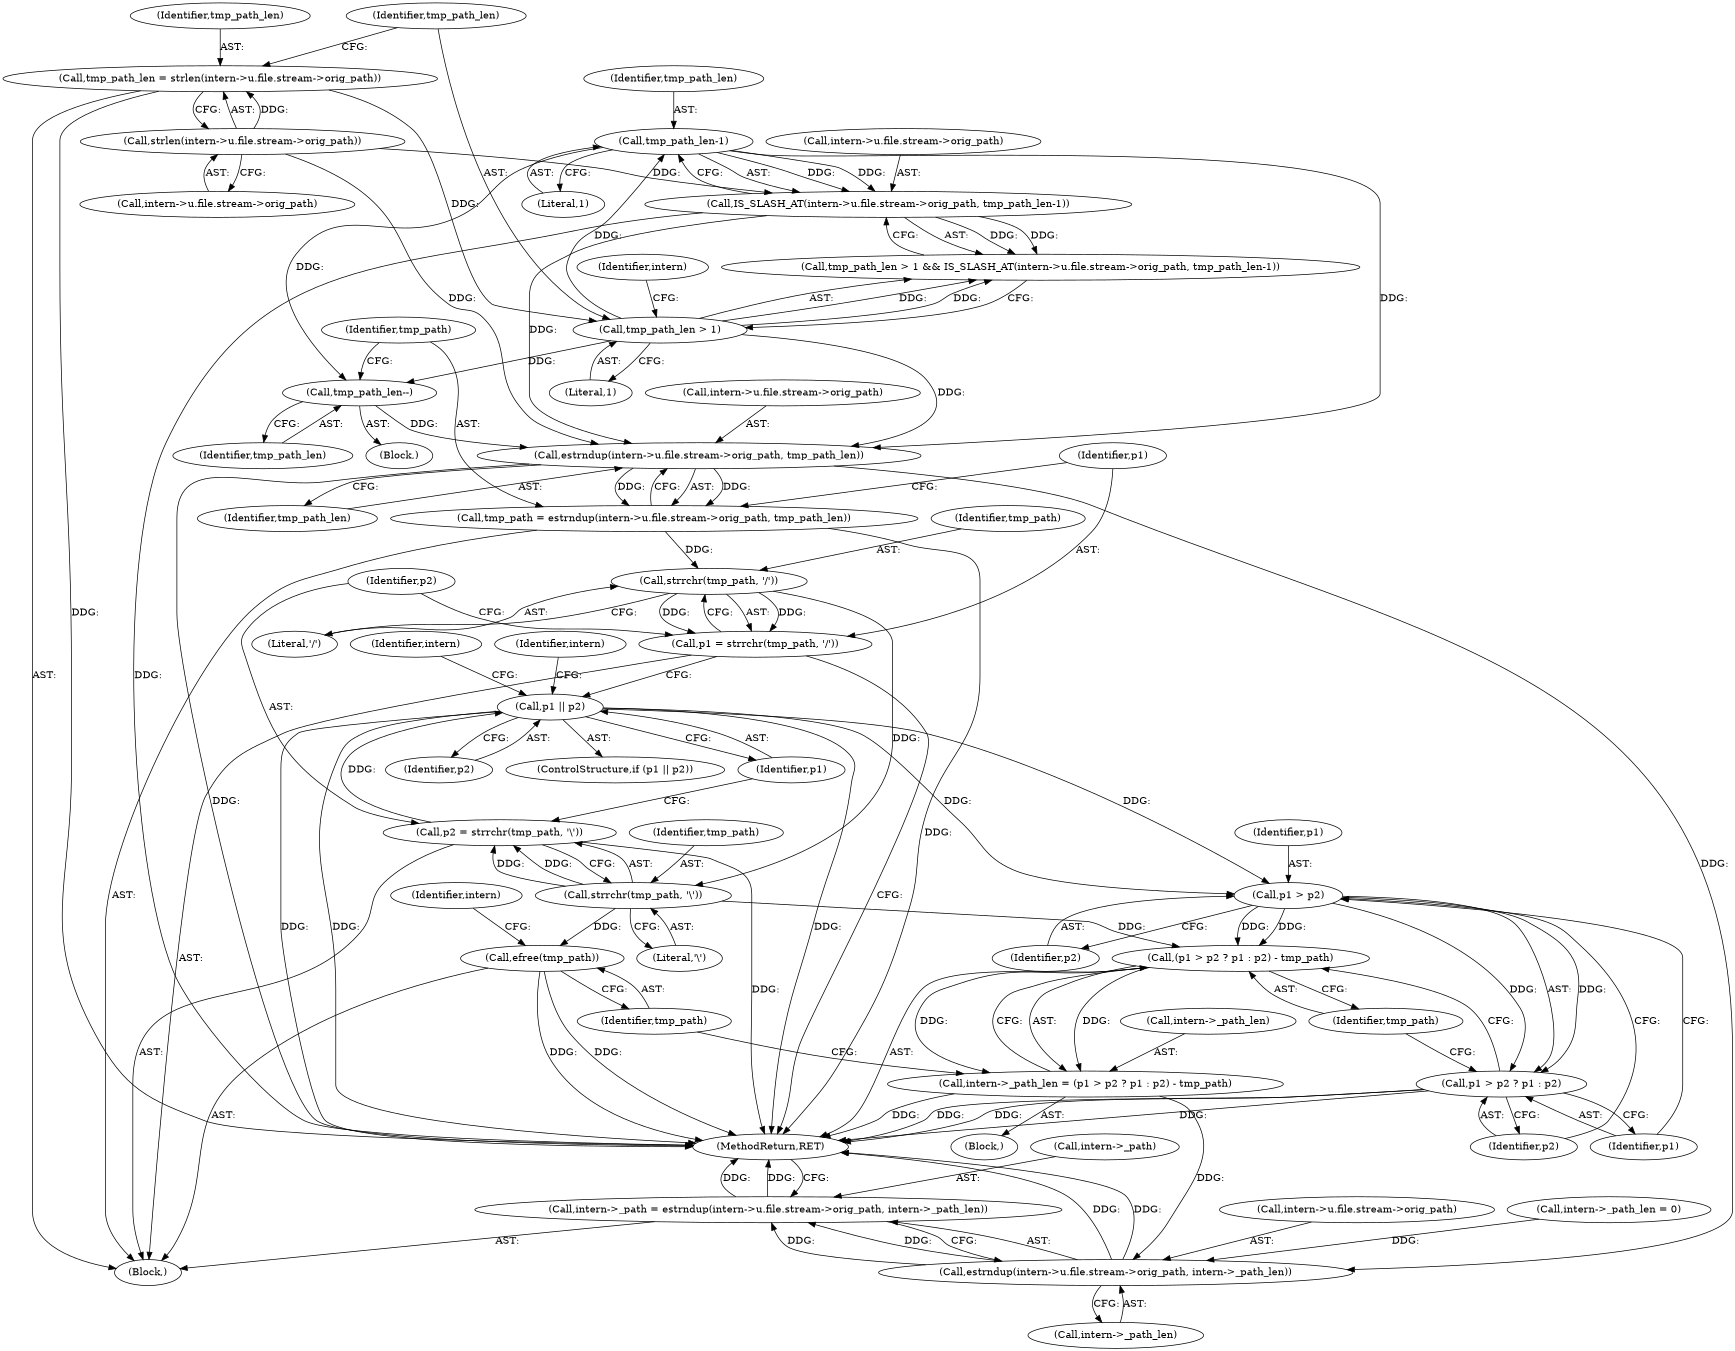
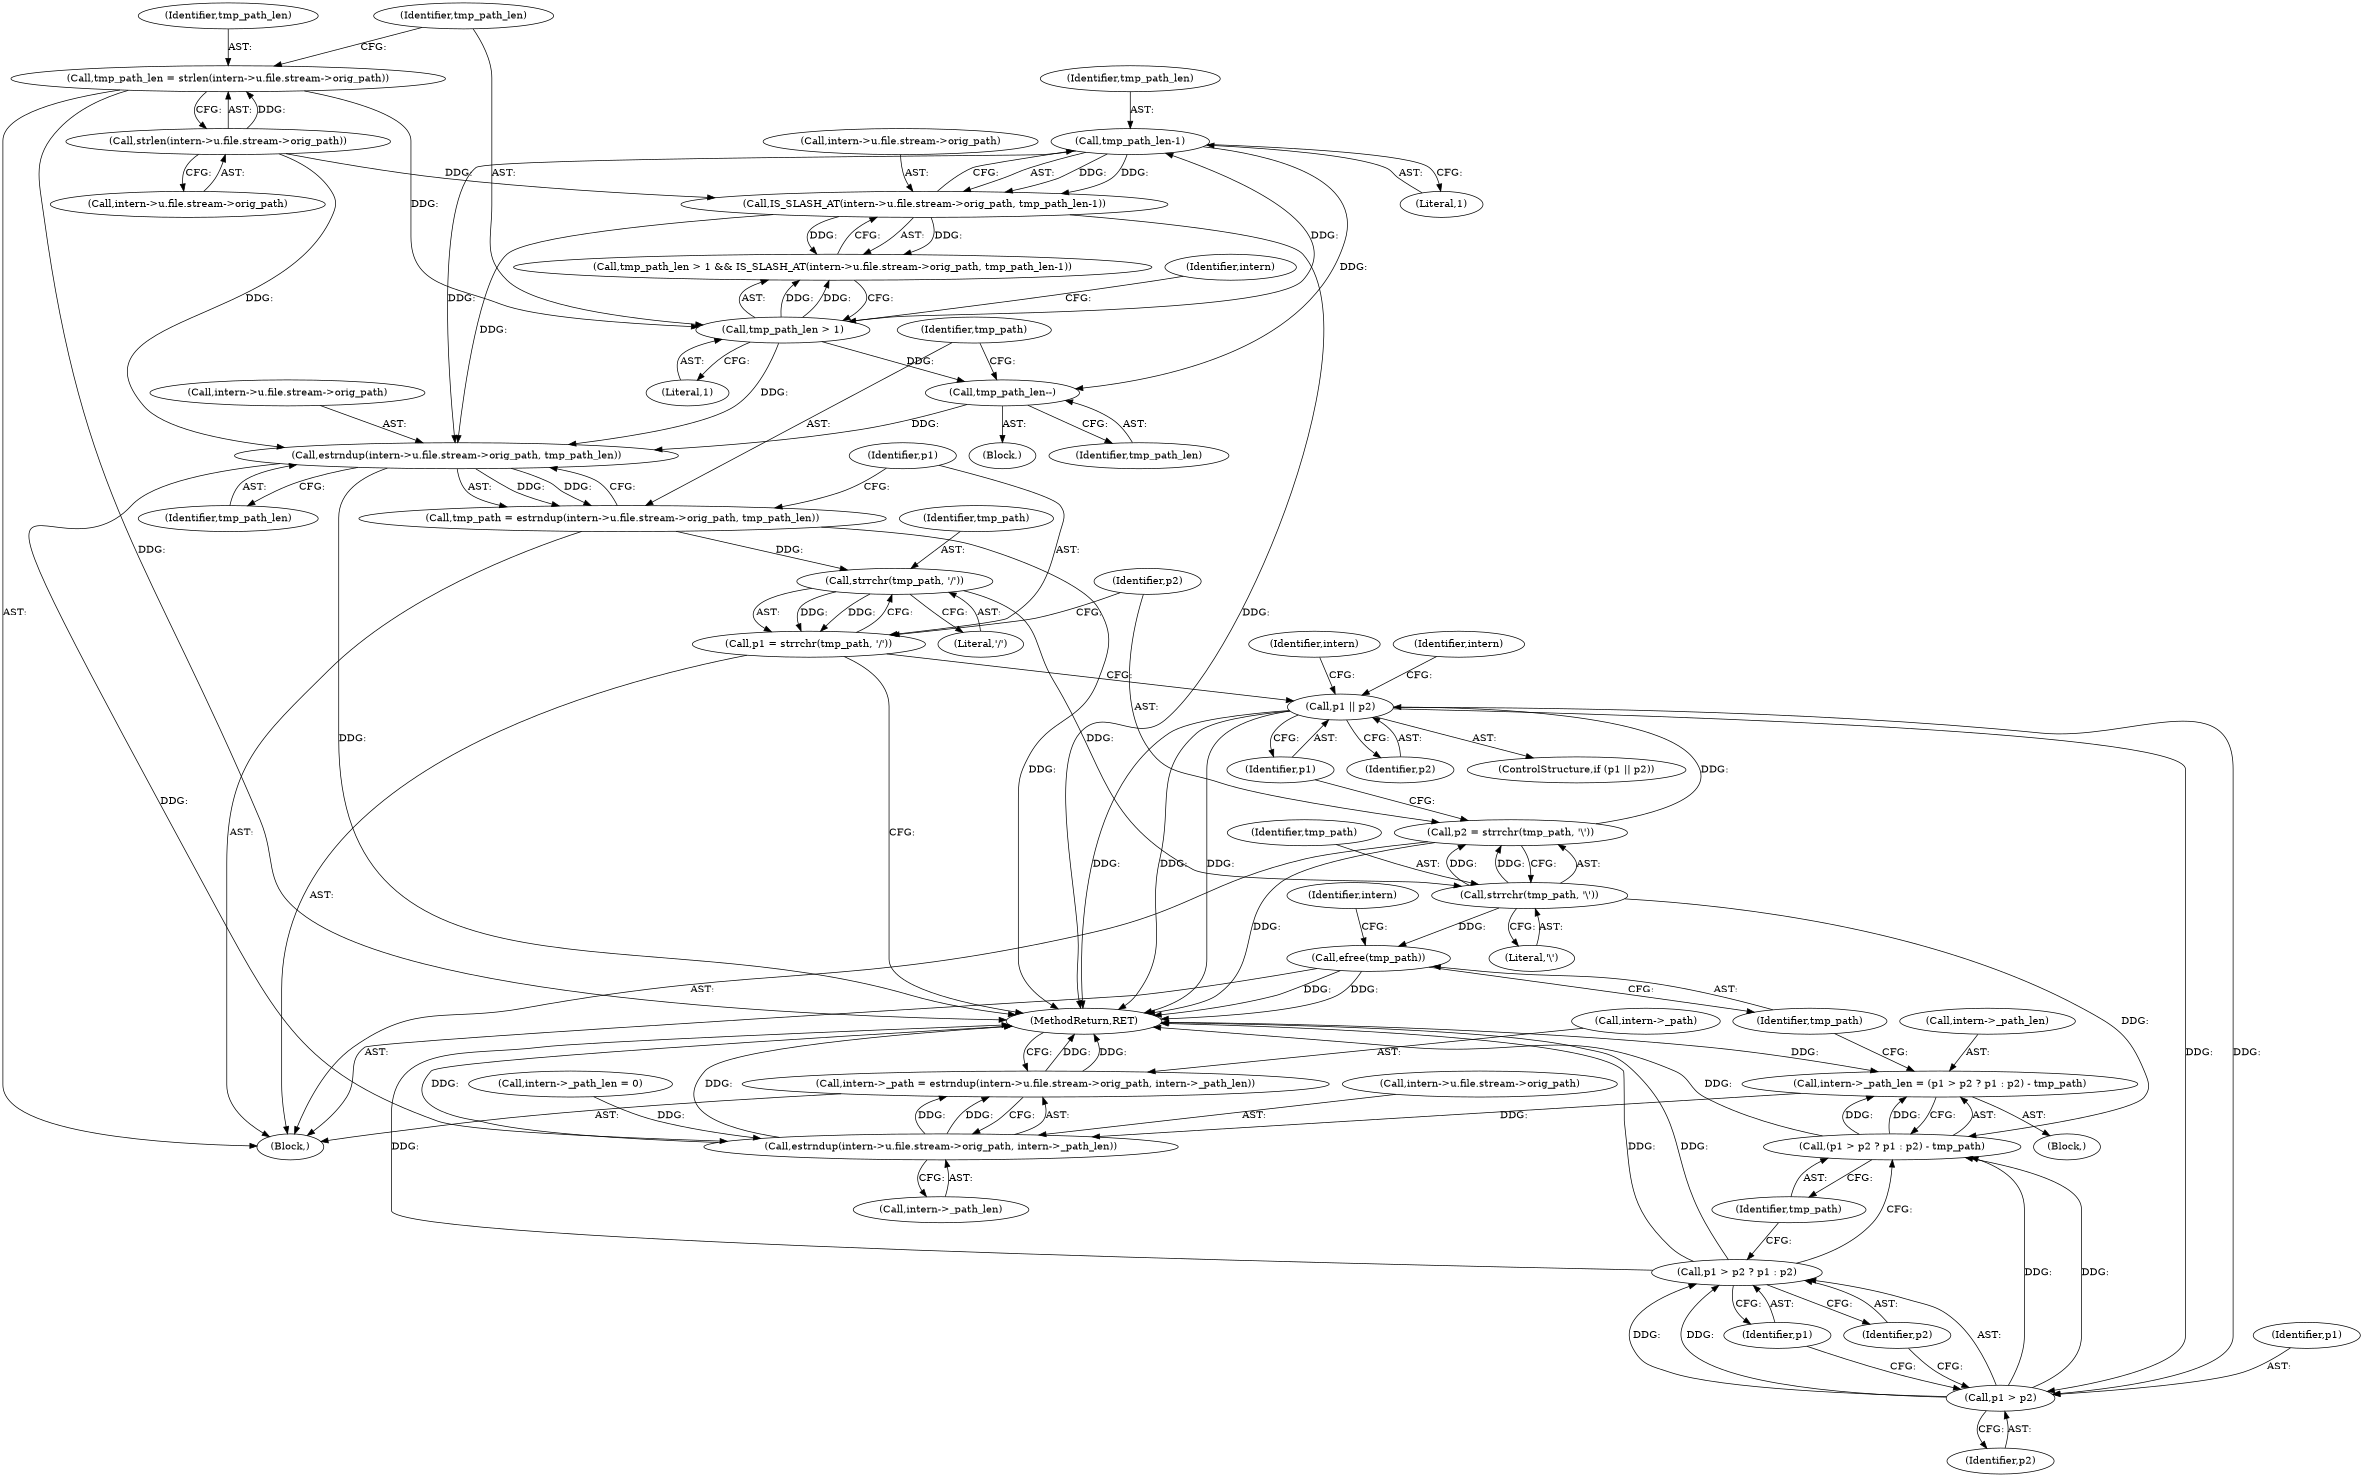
(903, 1053) -> (1720, 1084)
(890, 1111) -> (1570, 1036)
